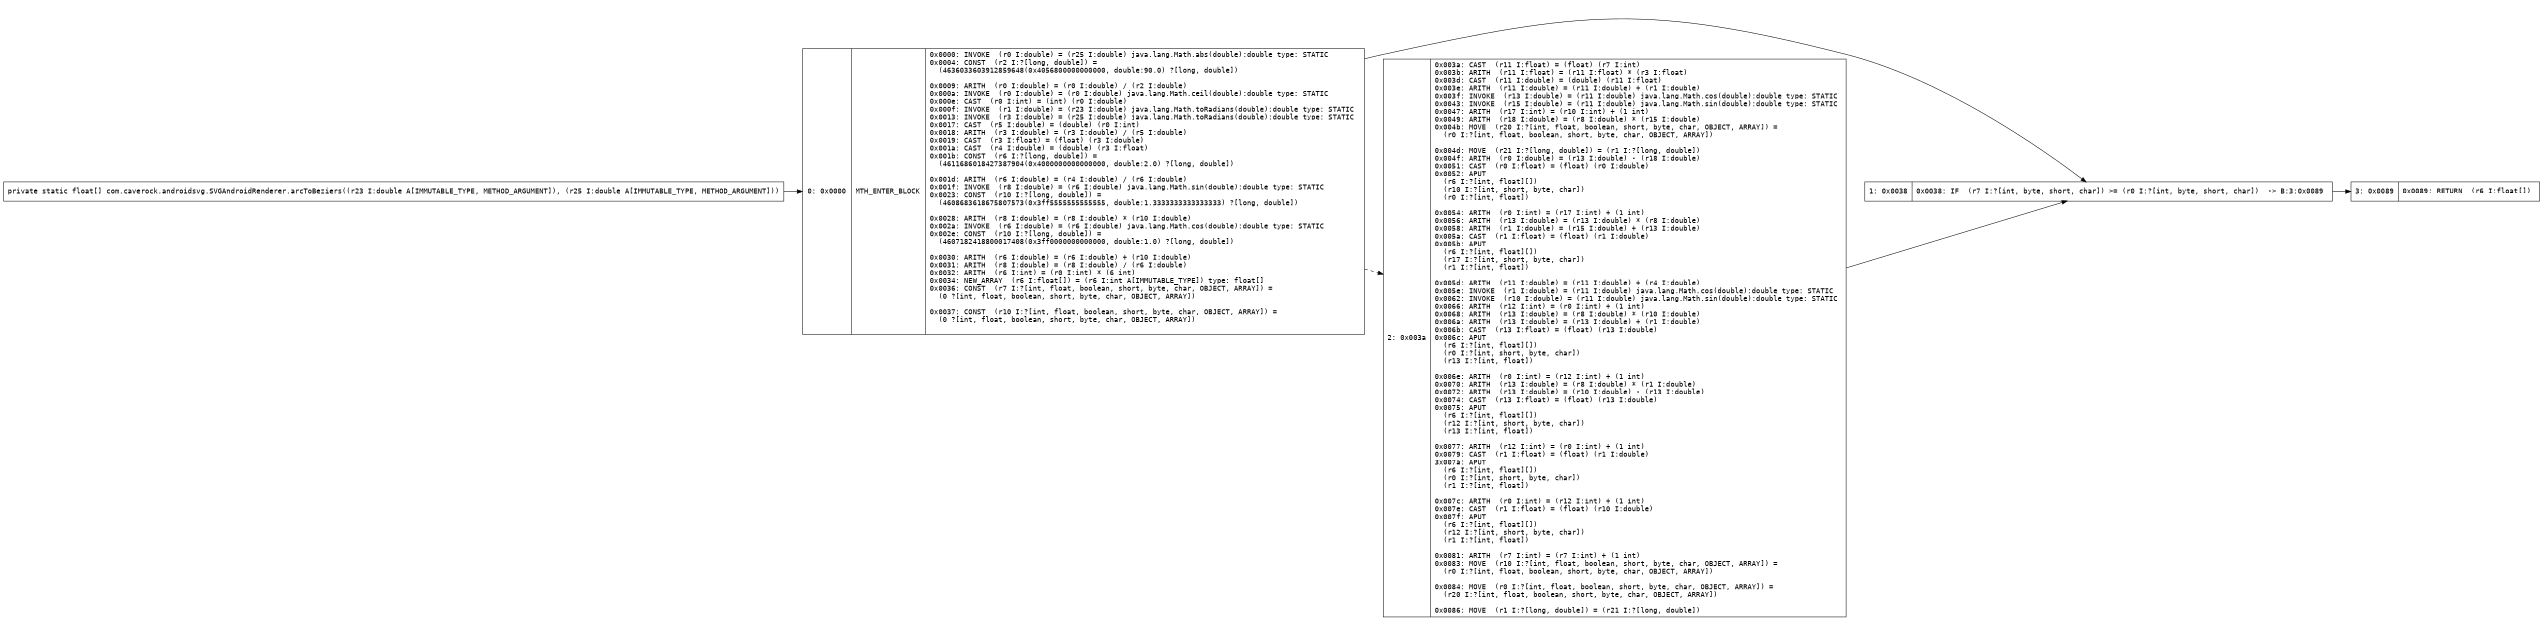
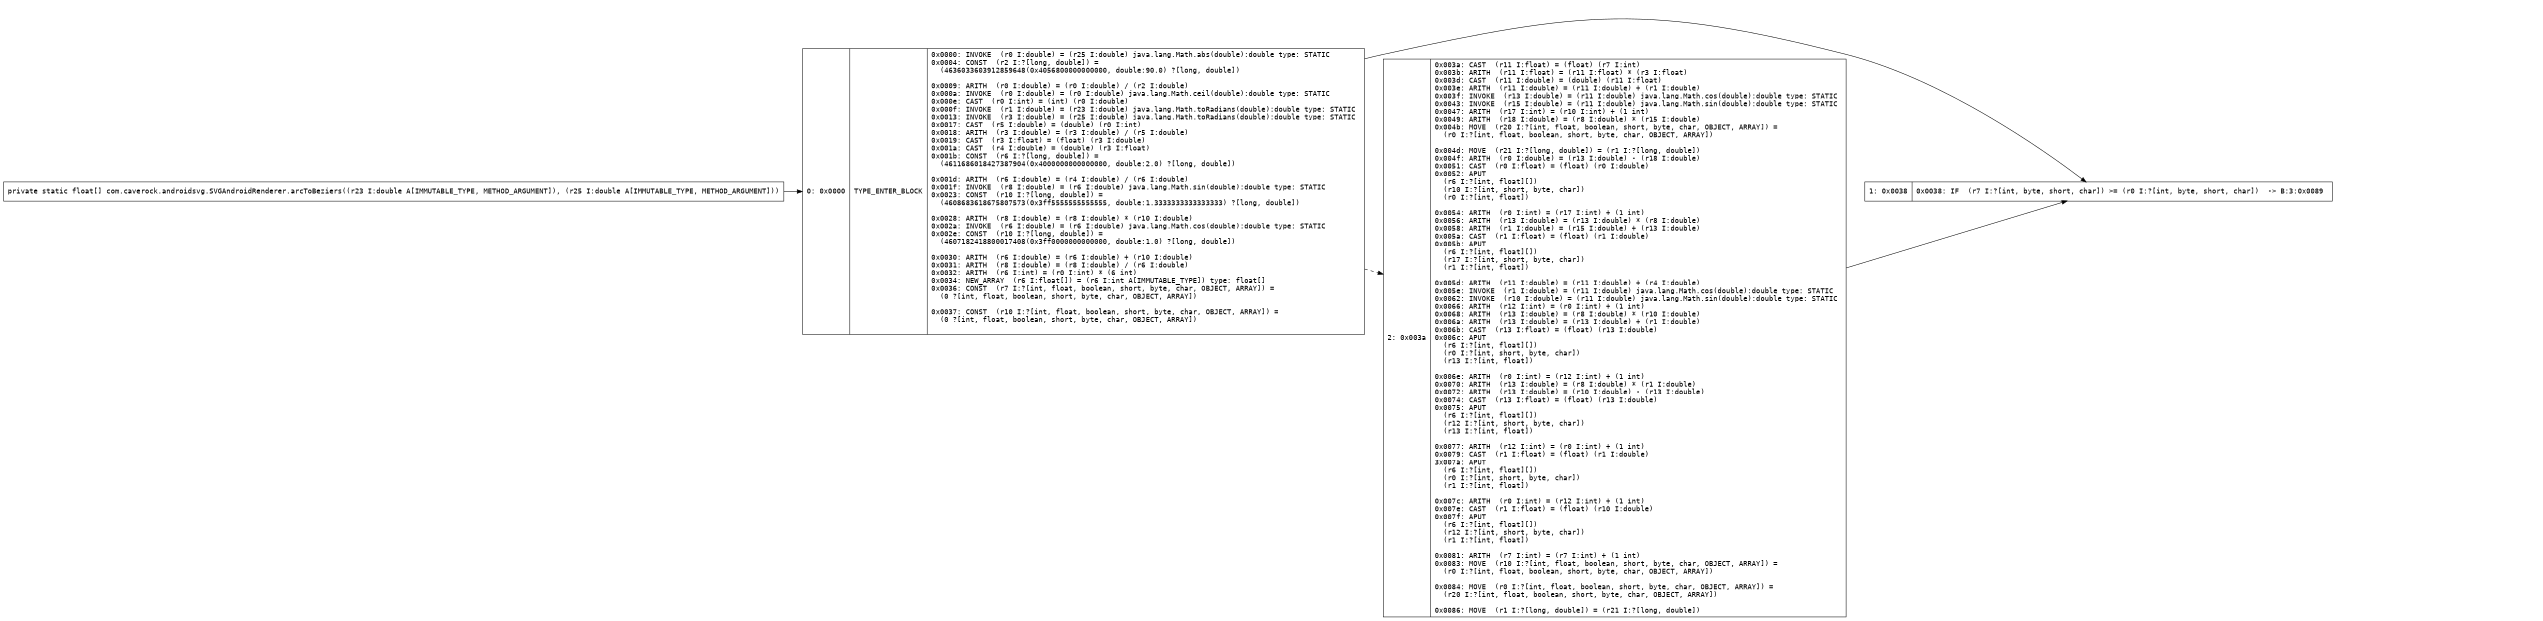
(888, 191) -> (889, 191)
(2445, 192) -> none
